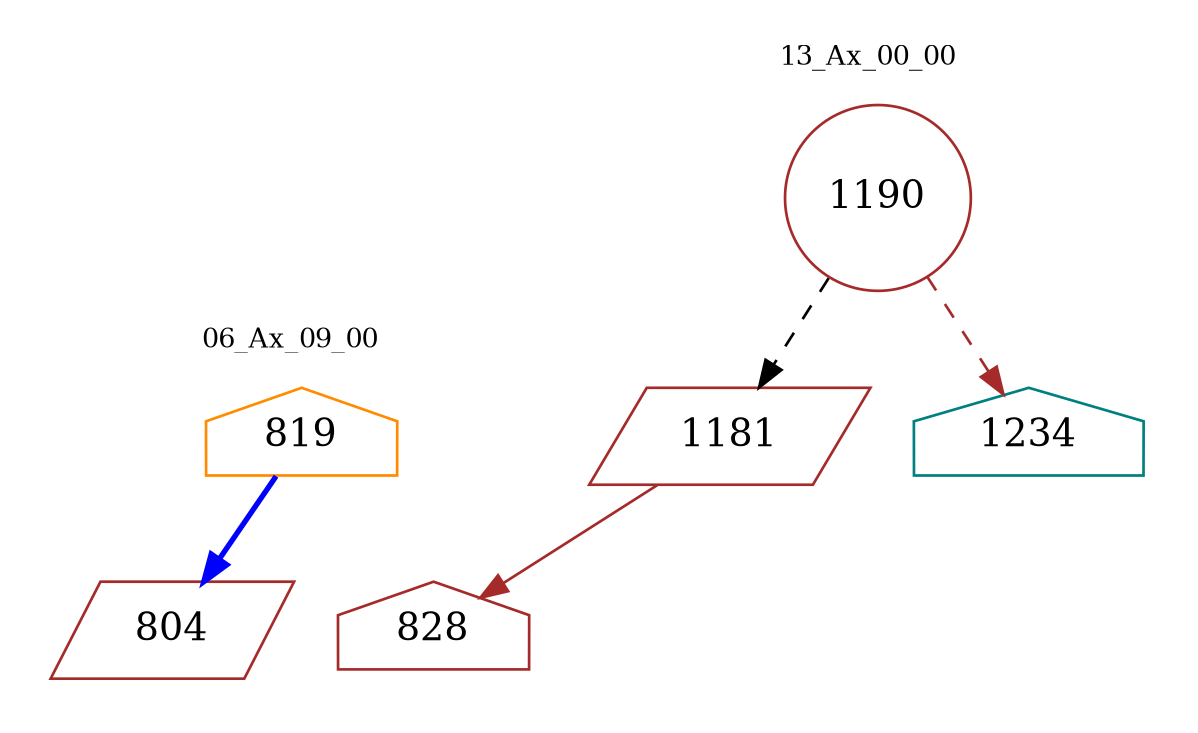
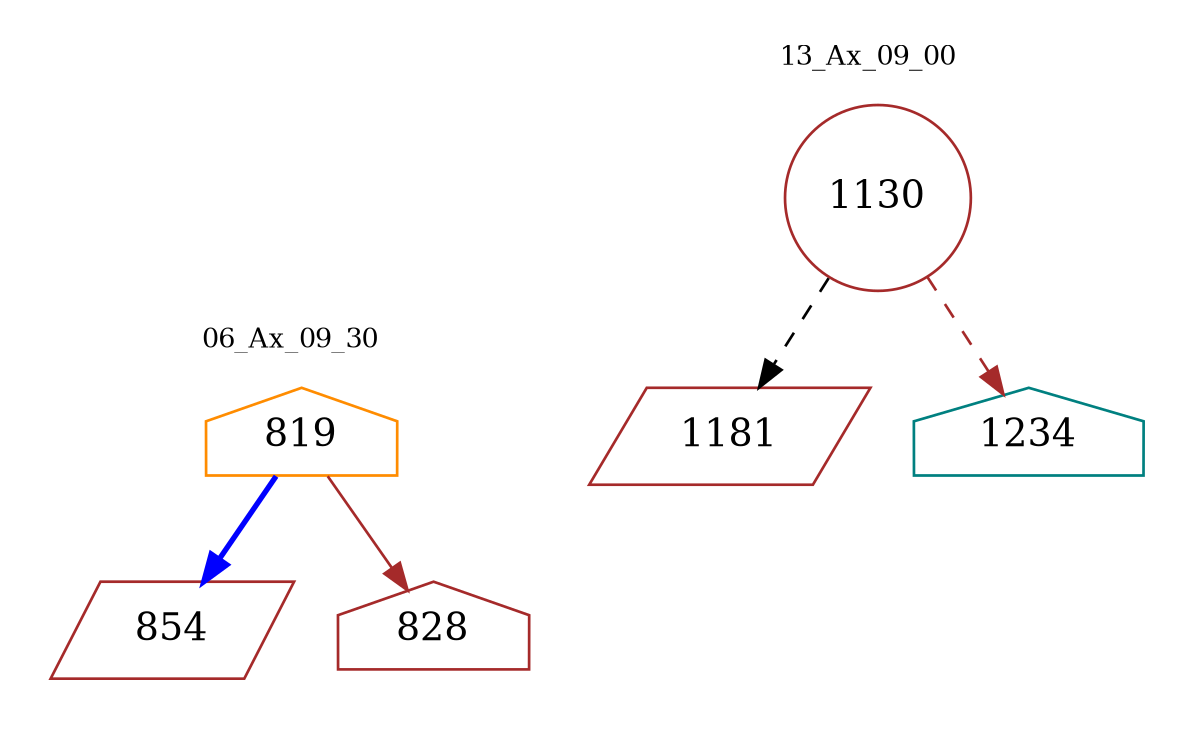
(869, 58) -> (869, 58)
(878, 198) -> (878, 198)
(291, 341) -> (291, 341)
(580, 534) -> (360, 522)
(172, 630) -> (172, 630)
